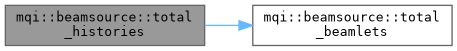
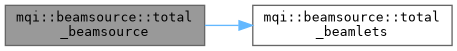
(105, 25) -> (105, 25)
